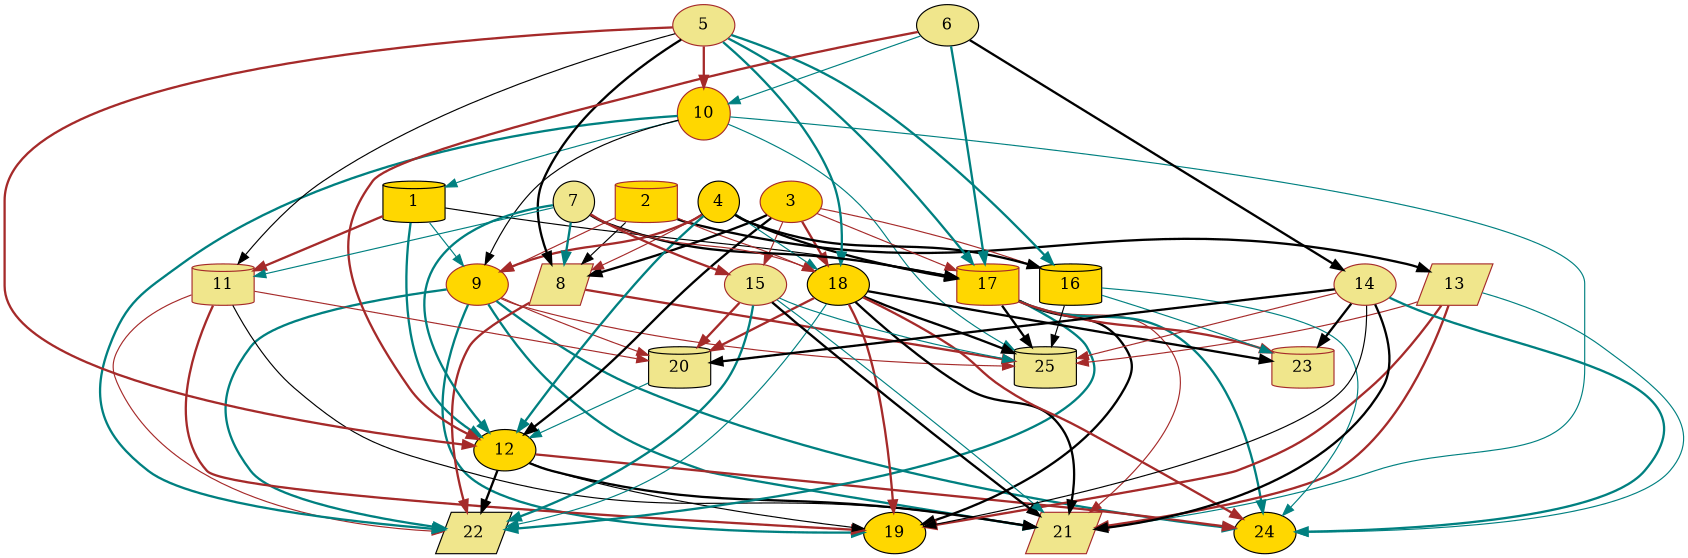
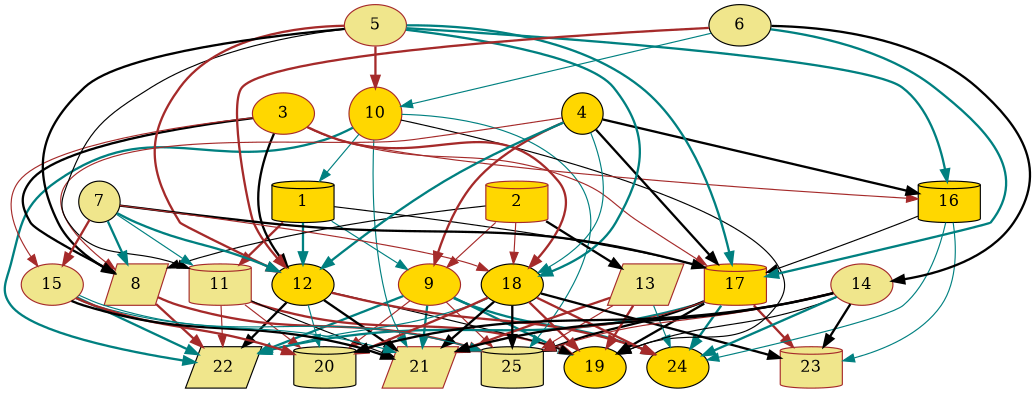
(567, 164) -> (693, 208)
(1060, 321) -> (848, 243)
(594, 408) -> (312, 320)
